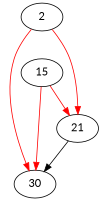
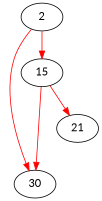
(72, 66) -> (42, 41)
(59, 153) -> none
